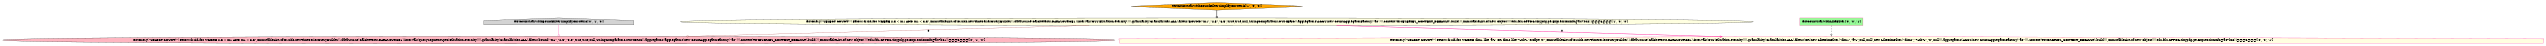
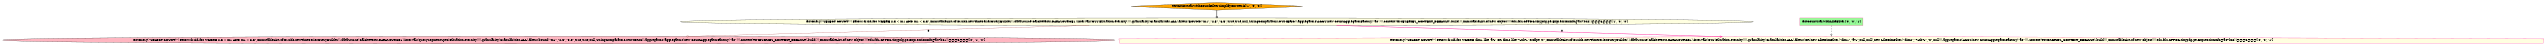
(559, 22) -> none
